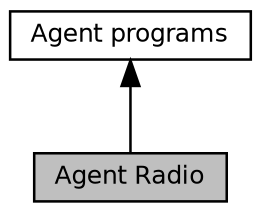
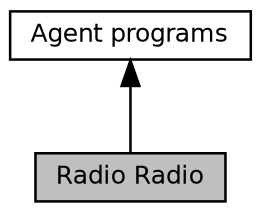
(130, 177) -> (130, 177)
